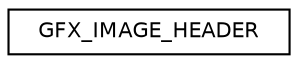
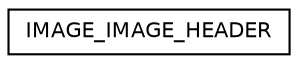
(149, 32) -> (149, 32)
